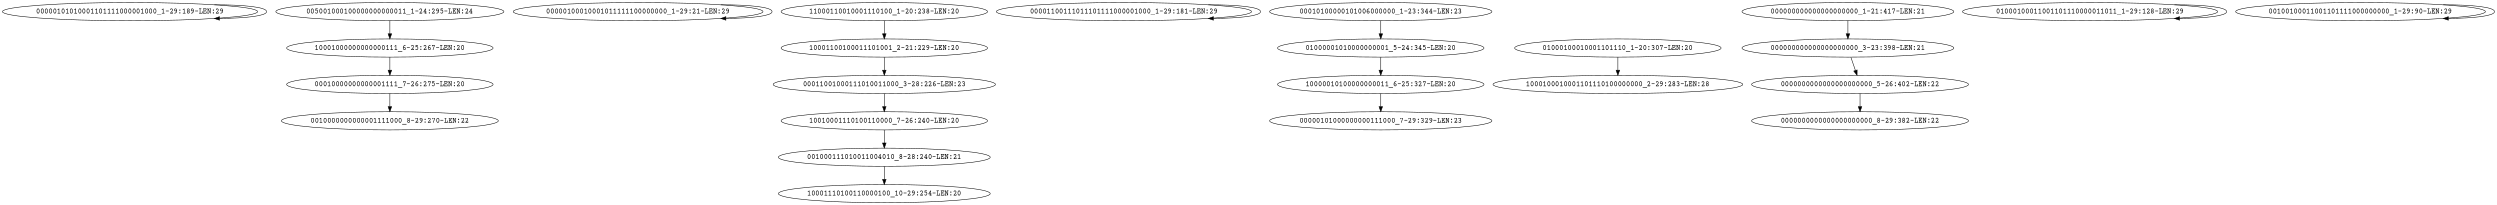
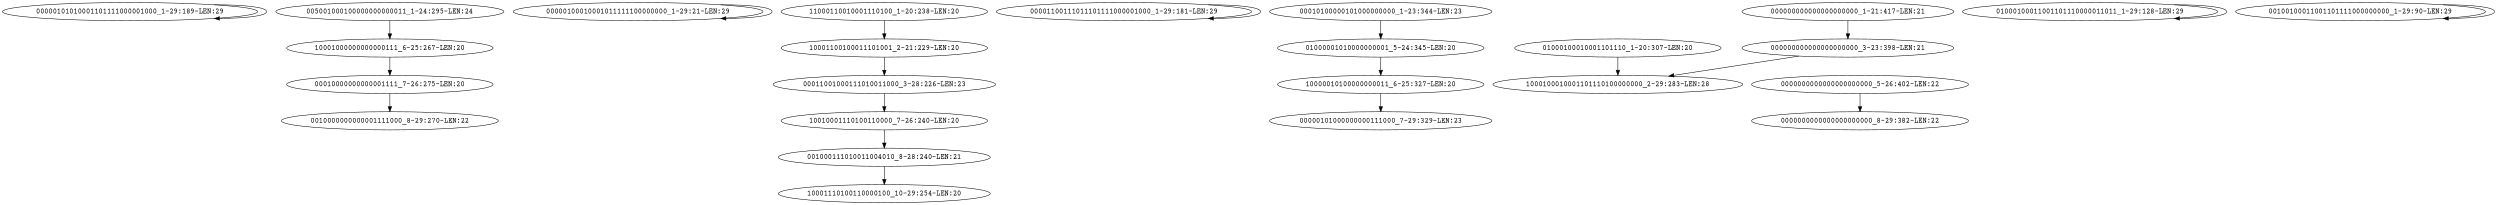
(1381, 12) -> (1381, 12)
(1853, 64) -> (1736, 66)
